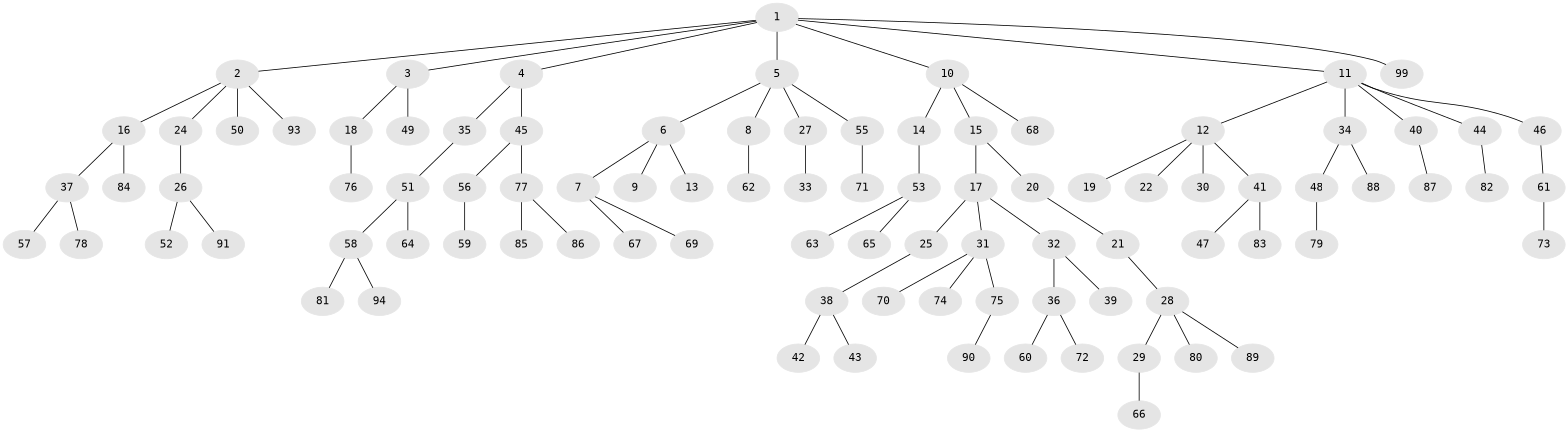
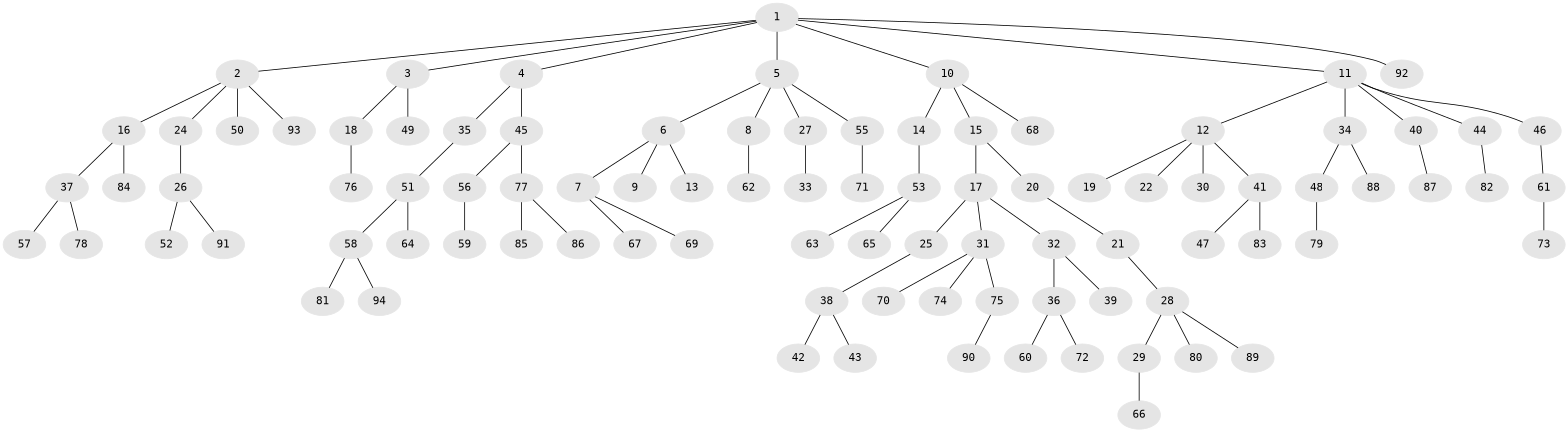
(1402, 74) -> (1402, 74)
